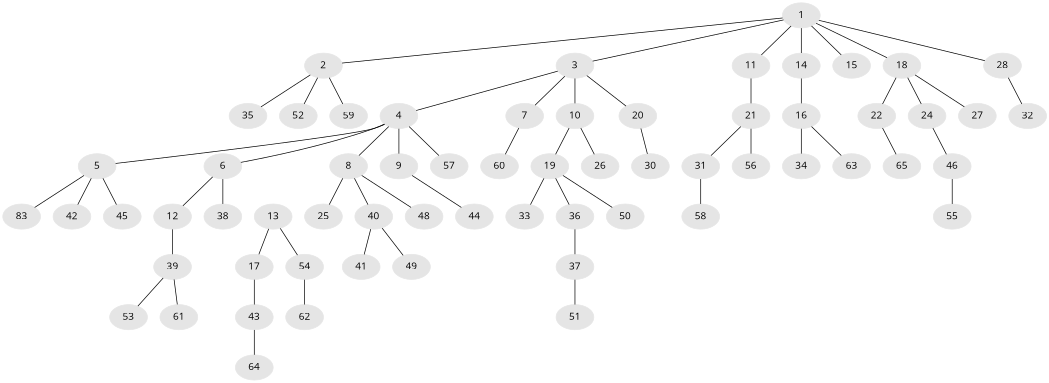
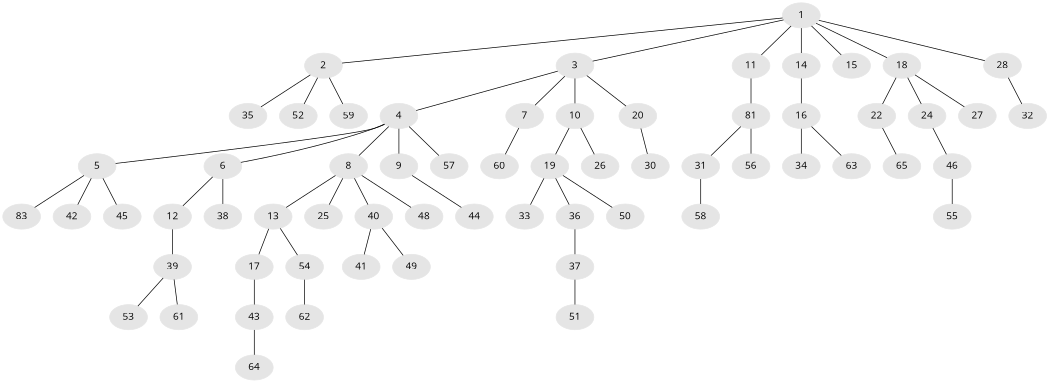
(751, 116) -> (751, 116)
none -> (311, 191)
